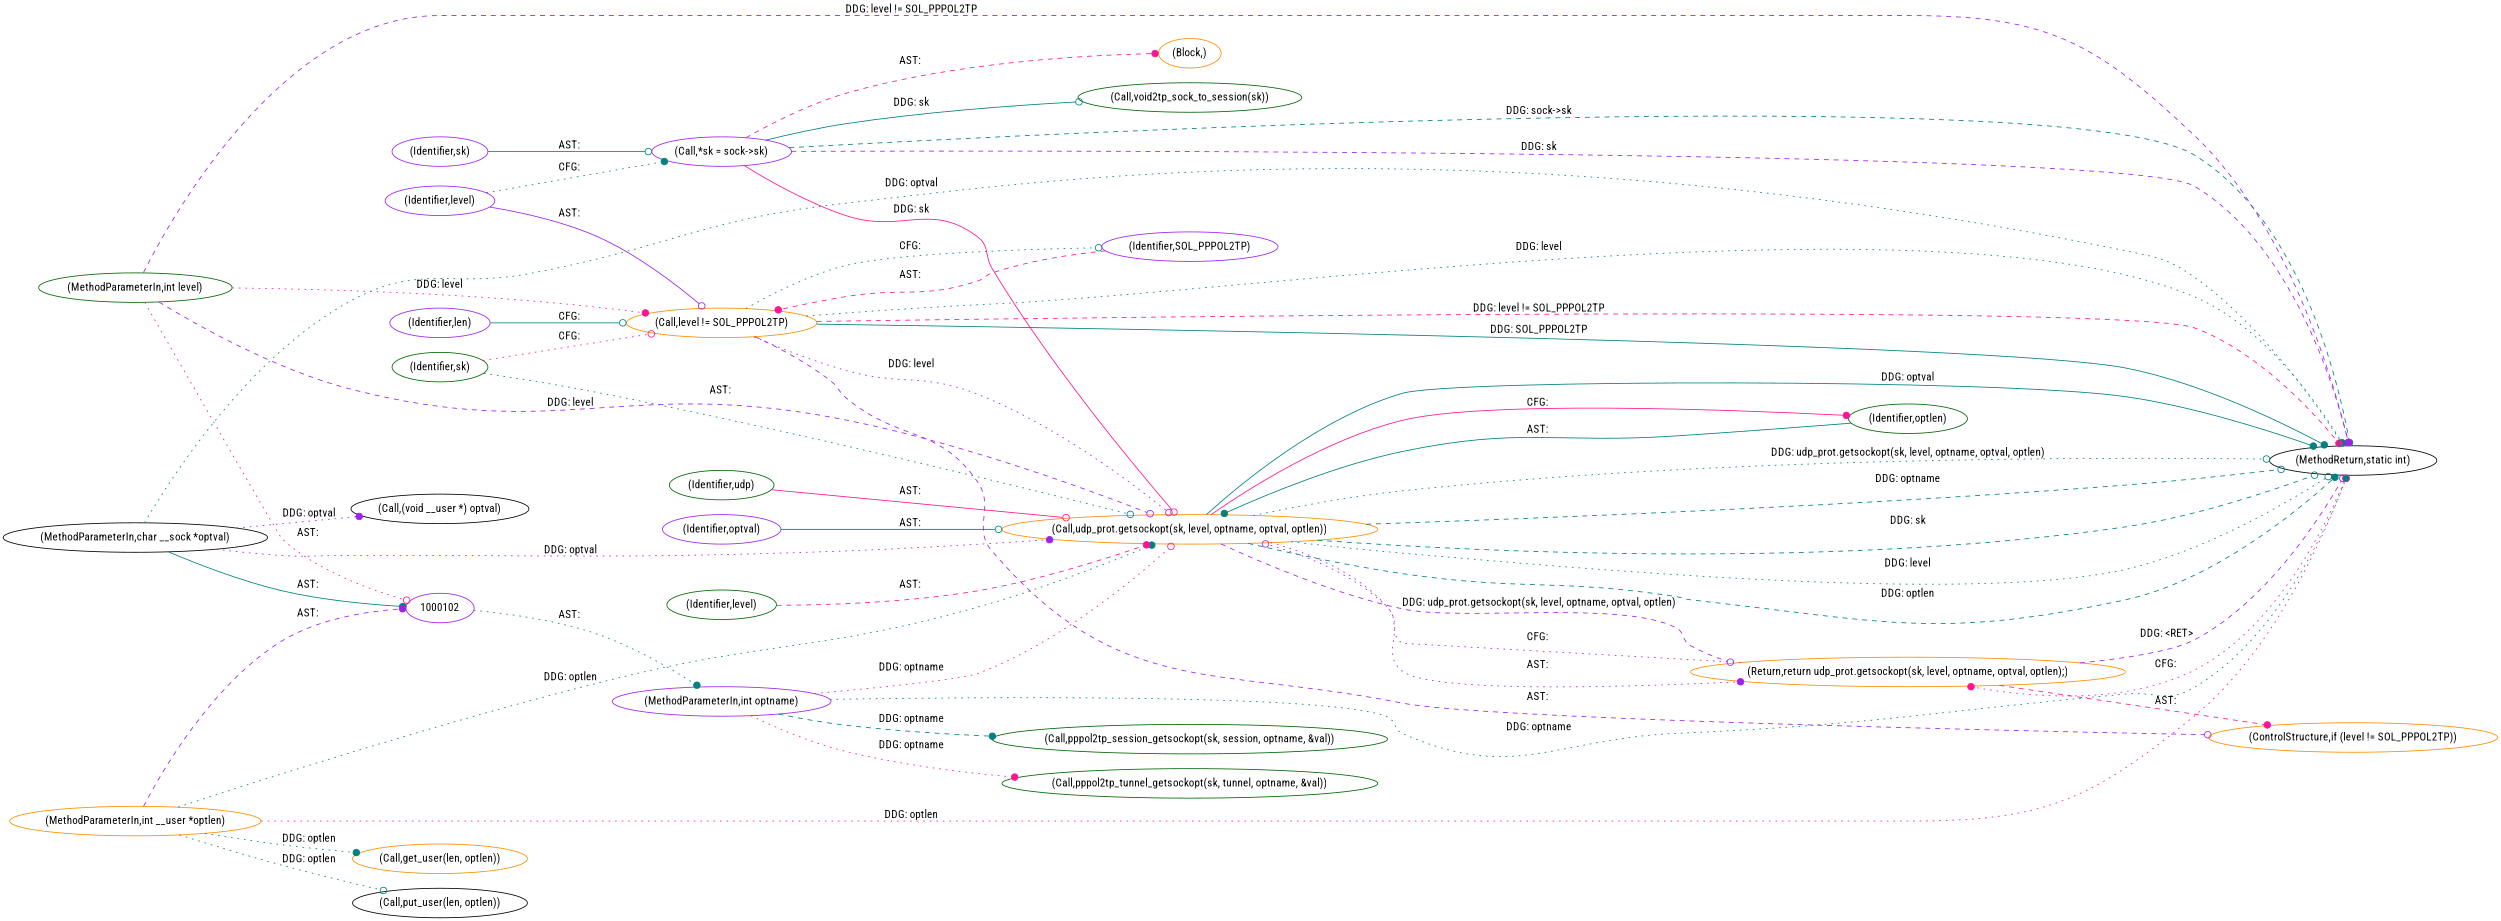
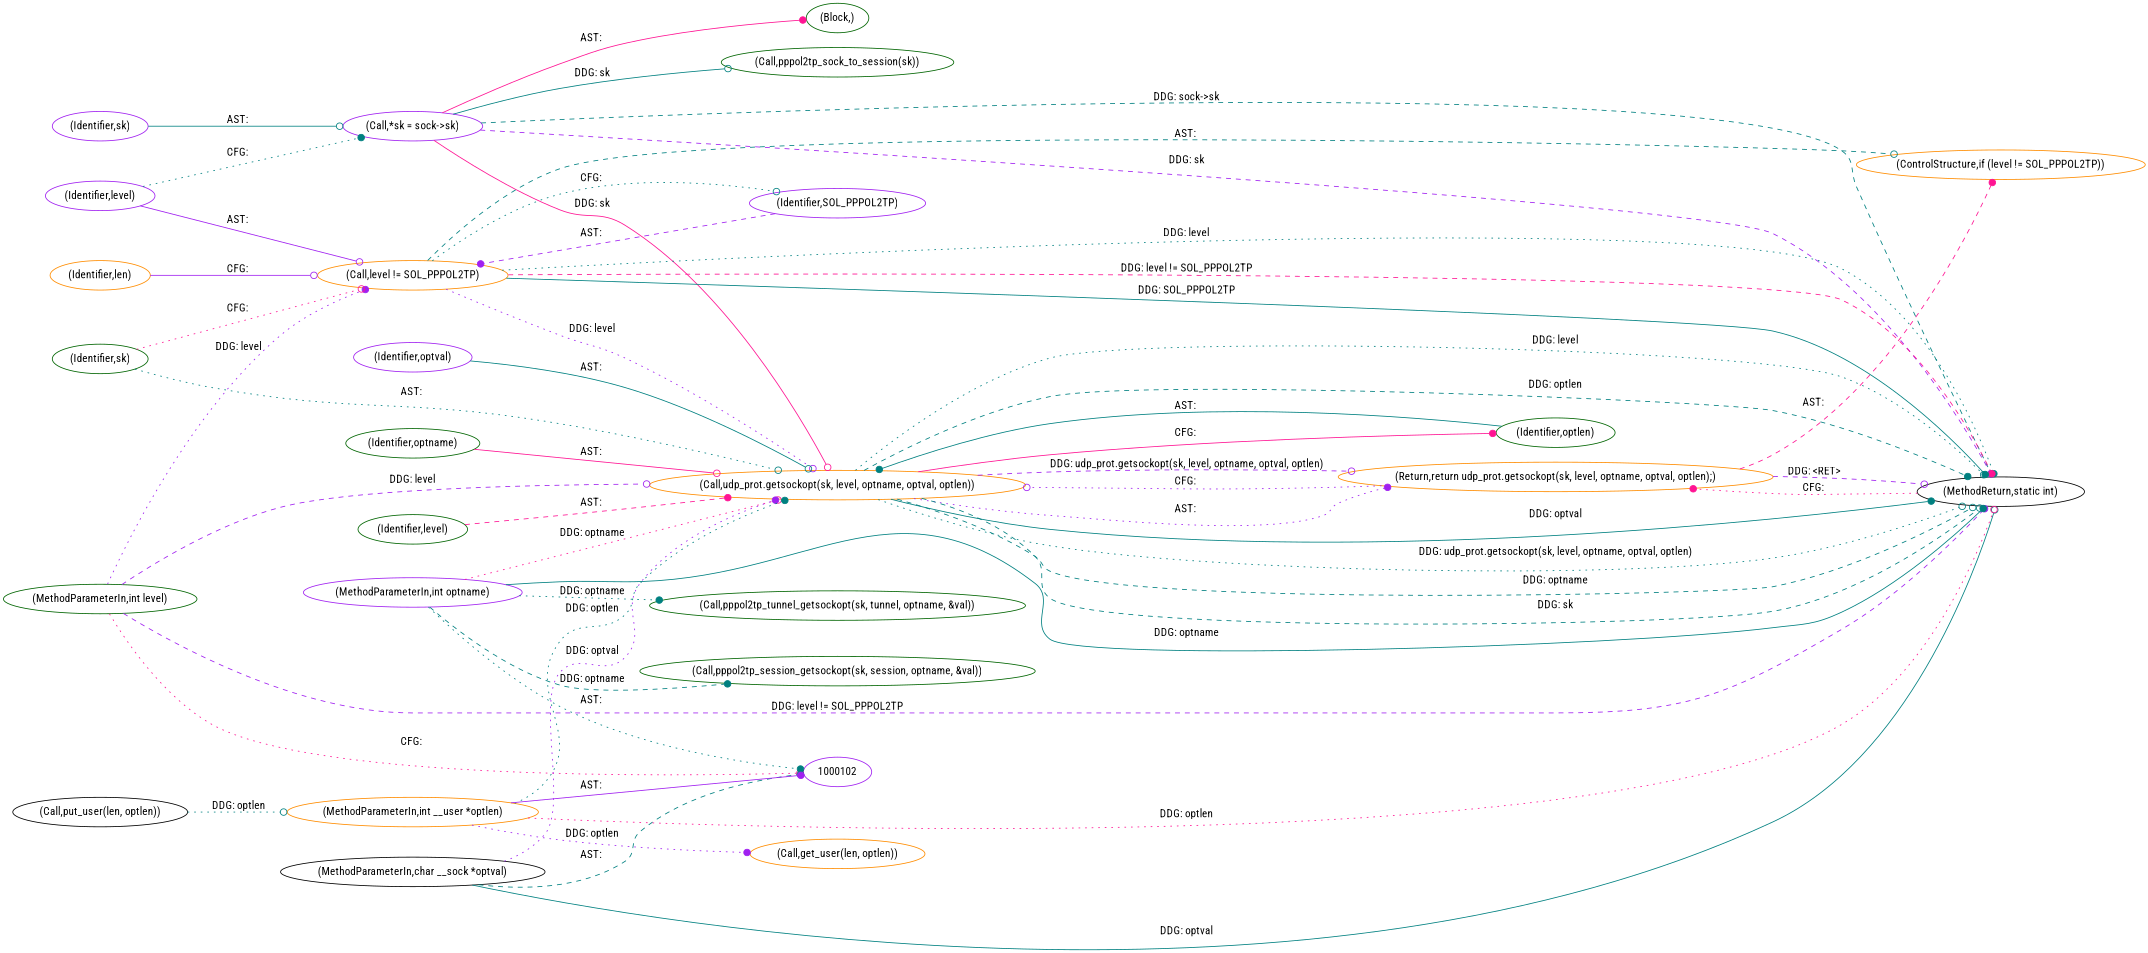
(1190, 53) -> (838, 18)
(943, 72) -> (615, 46)
(1190, 98) -> (838, 62)
(1228, 171) -> (1323, 936)
(945, 289) -> (630, 239)
(438, 295) -> (209, 413)
(440, 323) -> (100, 275)
(555, 323) -> (230, 275)
(722, 485) -> (413, 443)
(440, 509) -> none
(309, 533) -> (413, 742)
(281, 591) -> (635, 838)
(589, 632) -> (597, 723)
(244, 670) -> (654, 789)
(1407, 704) -> (1143, 140)
(1637, 737) -> (1230, 651)
(878, 759) -> (588, 598)
(279, 844) -> (607, 845)
(279, 864) -> (234, 812)
